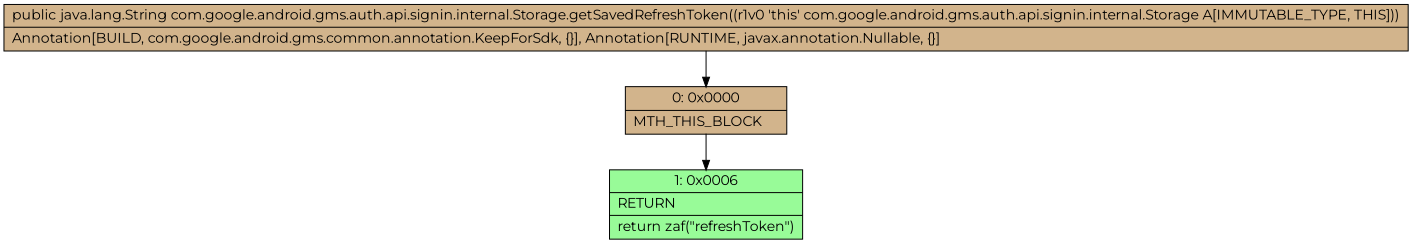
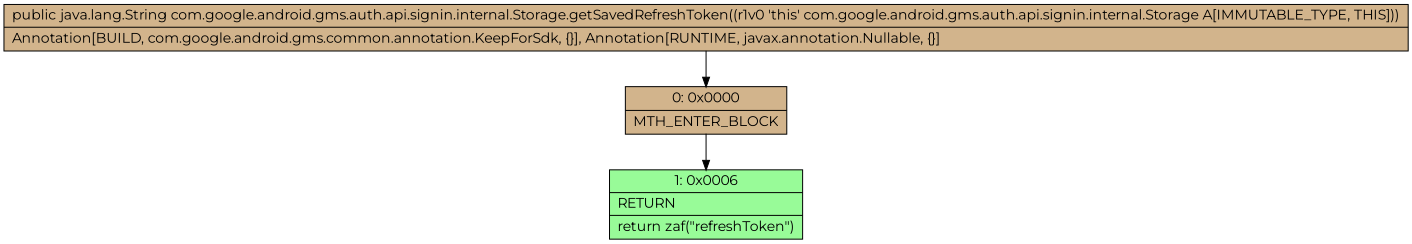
(698, 122) -> (706, 122)
